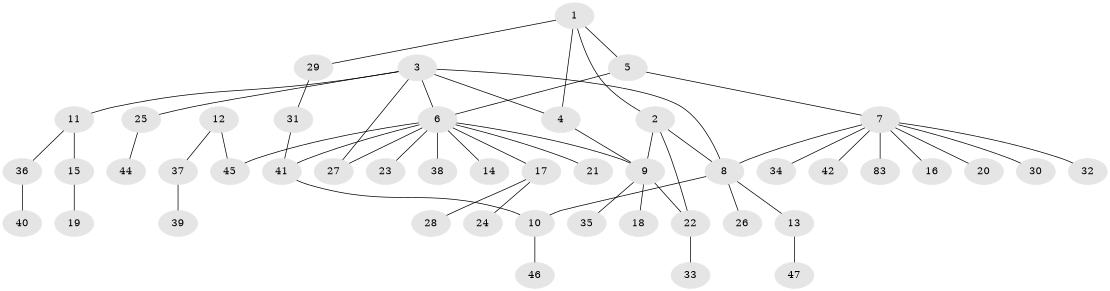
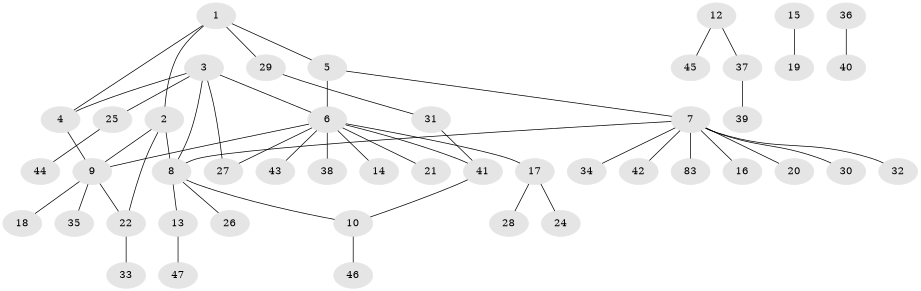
(74, 120) -> none
(331, 139) -> none
(386, 172) -> (275, 172)
